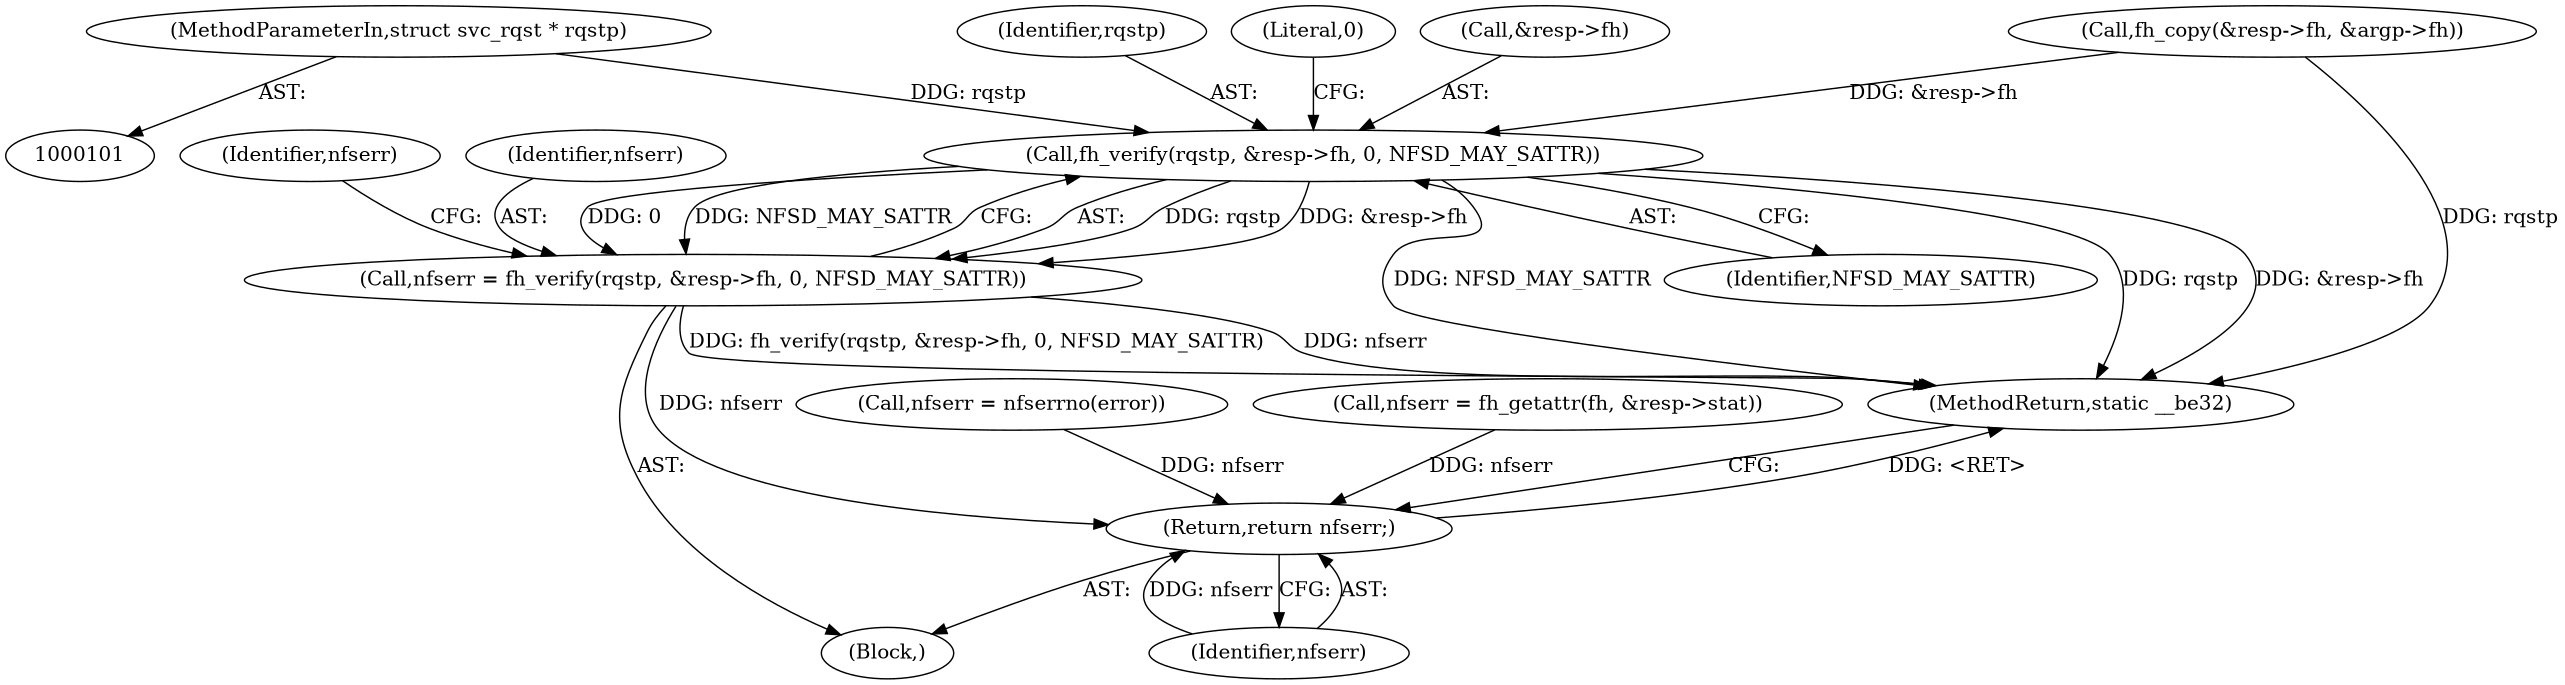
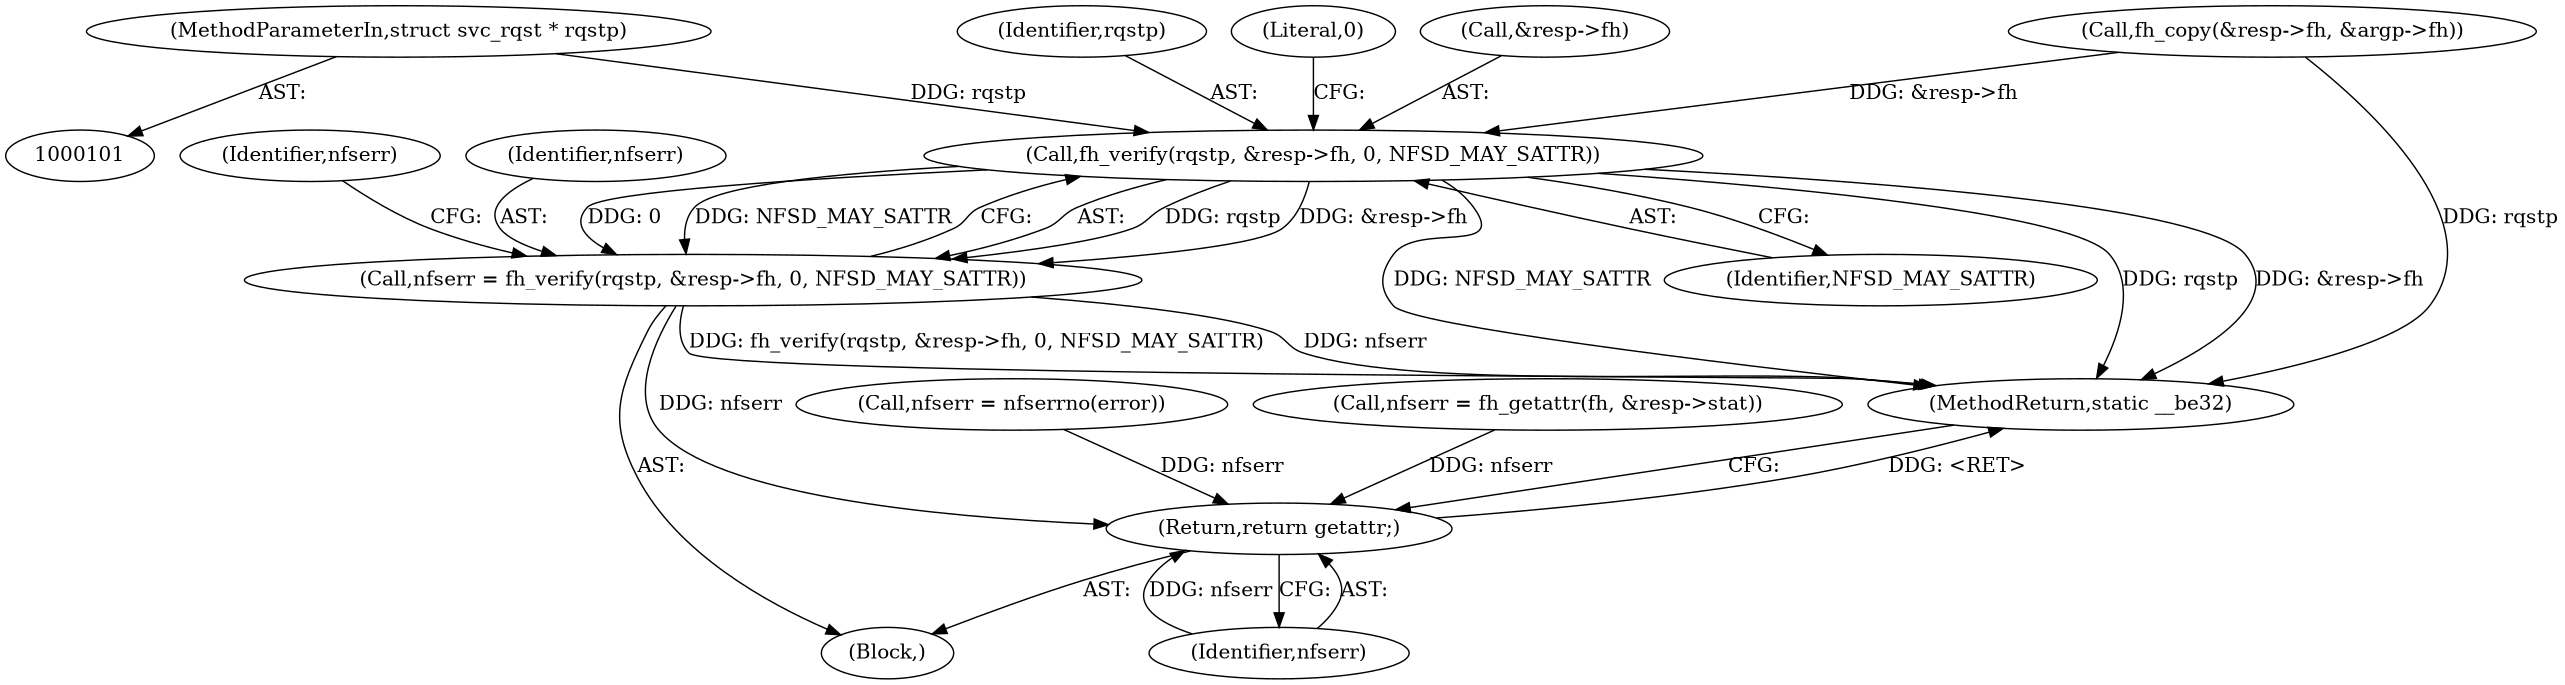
(1279, 529) -> (1279, 529)
